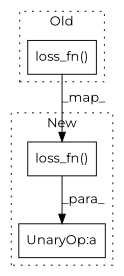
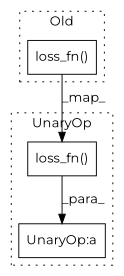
(62, 124) -> (62, 124)
